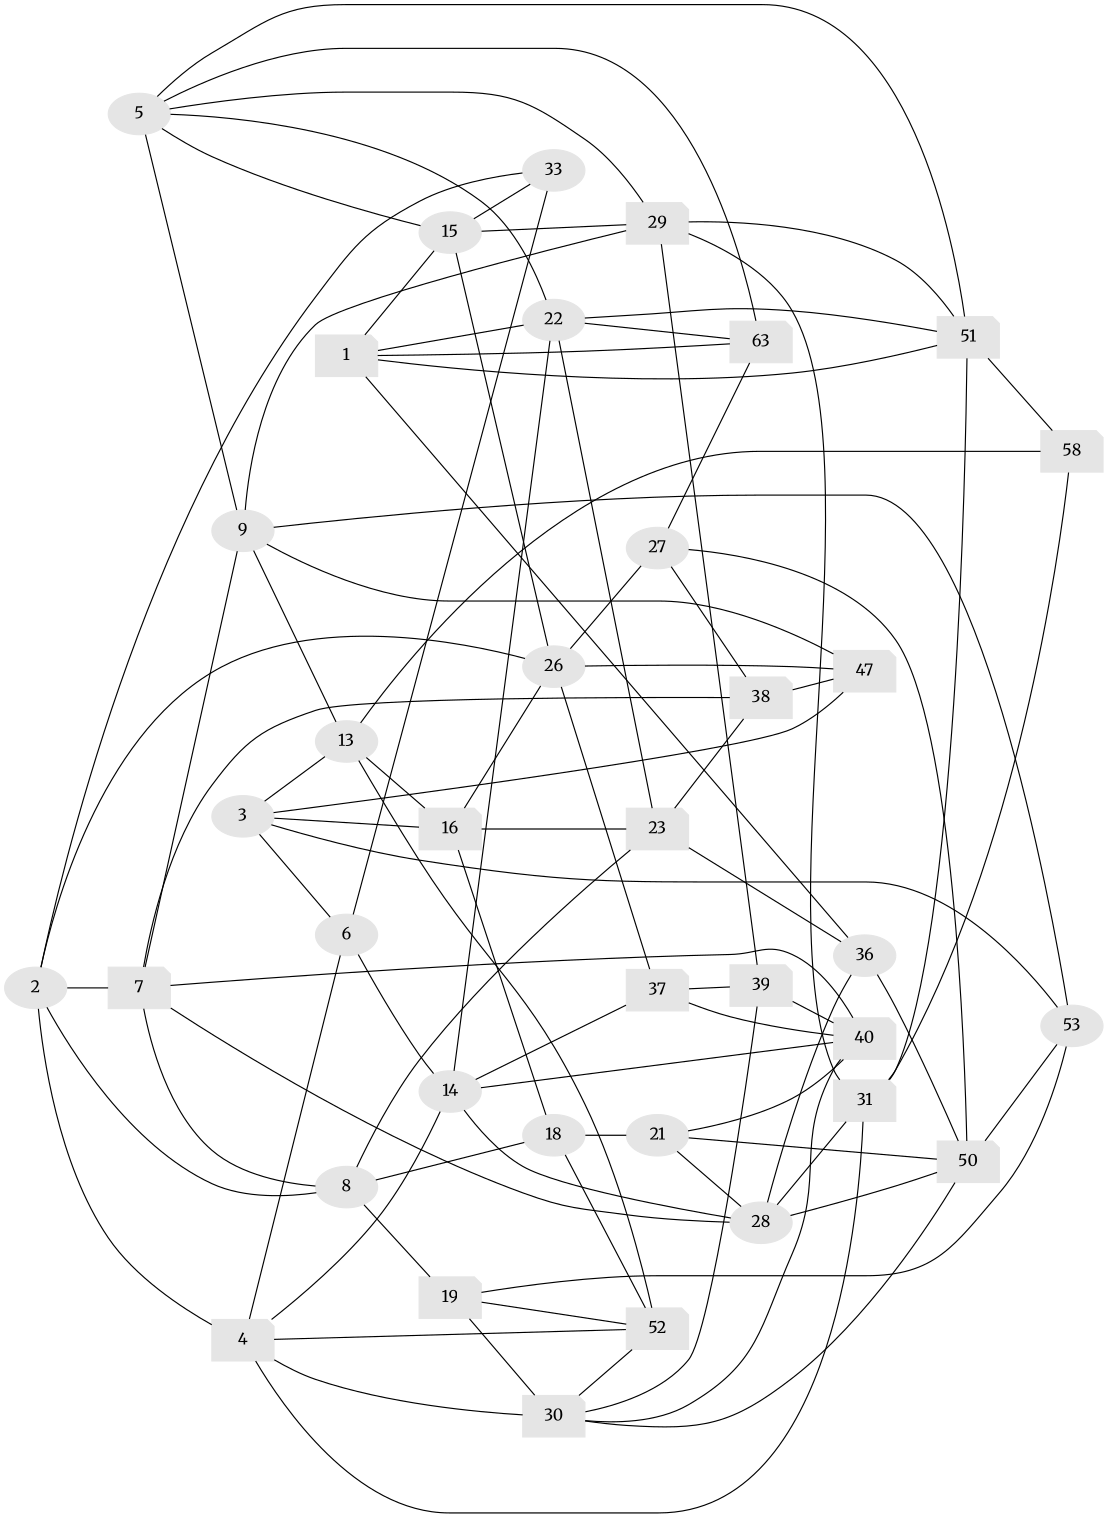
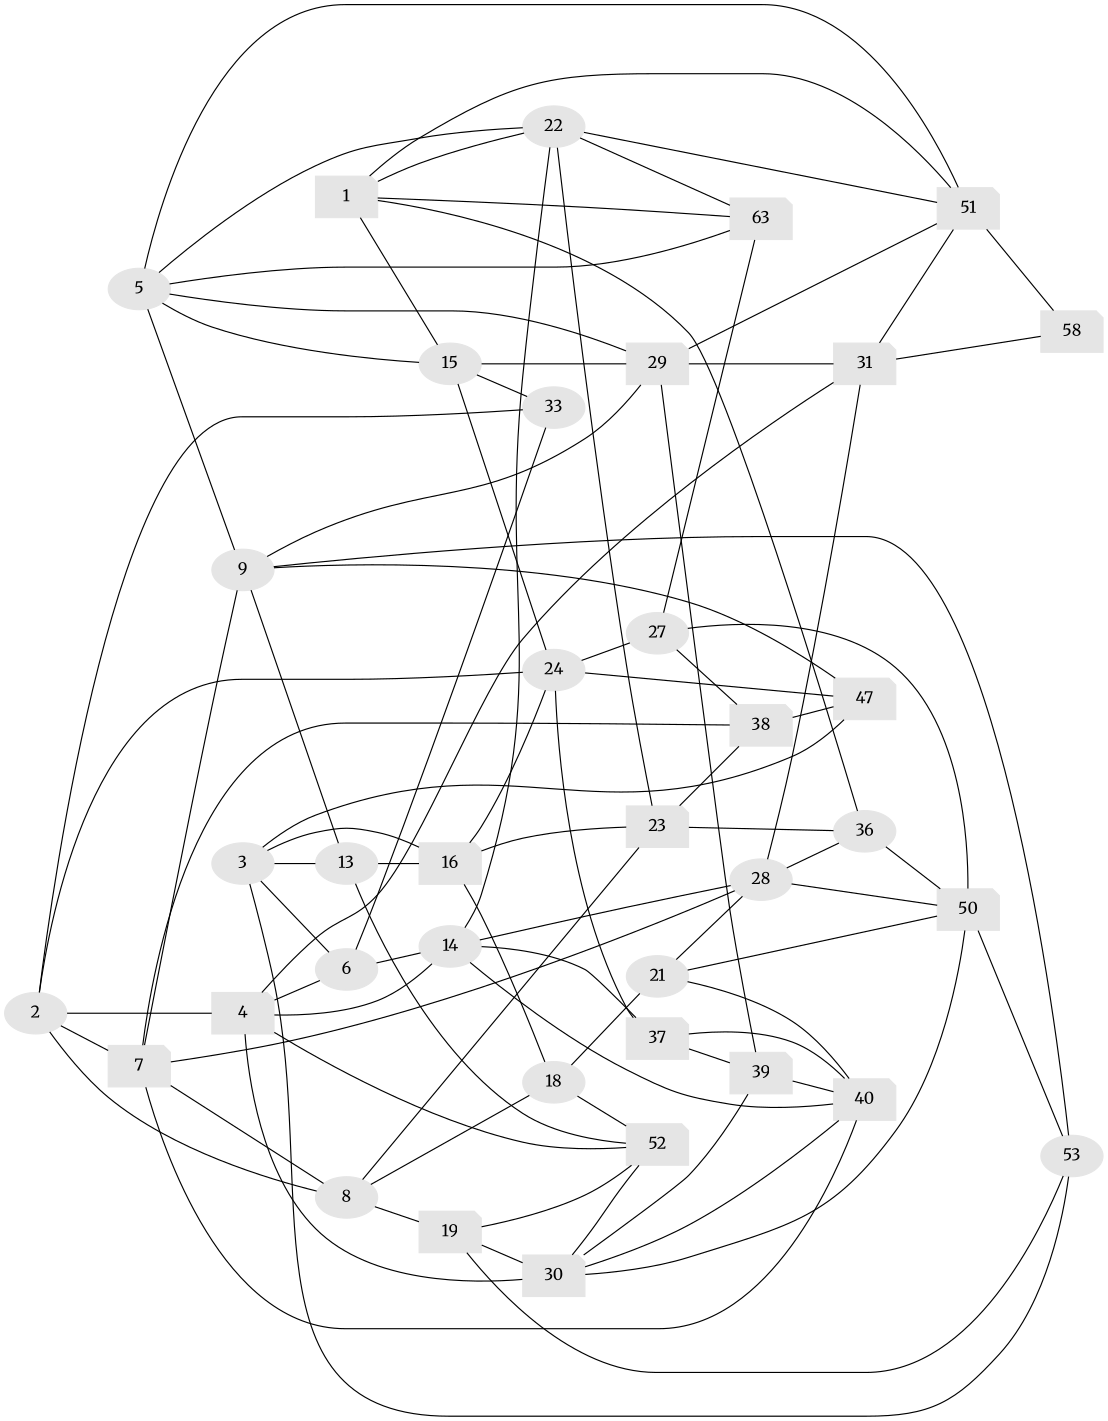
(654, 474) -> none
(554, 667) -> (554, 670)
